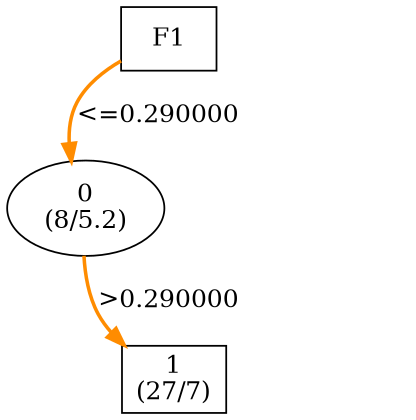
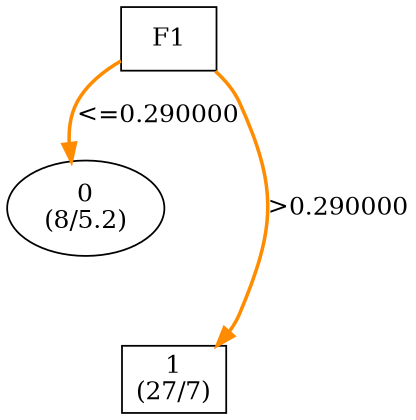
(91, 297) -> (267, 199)
